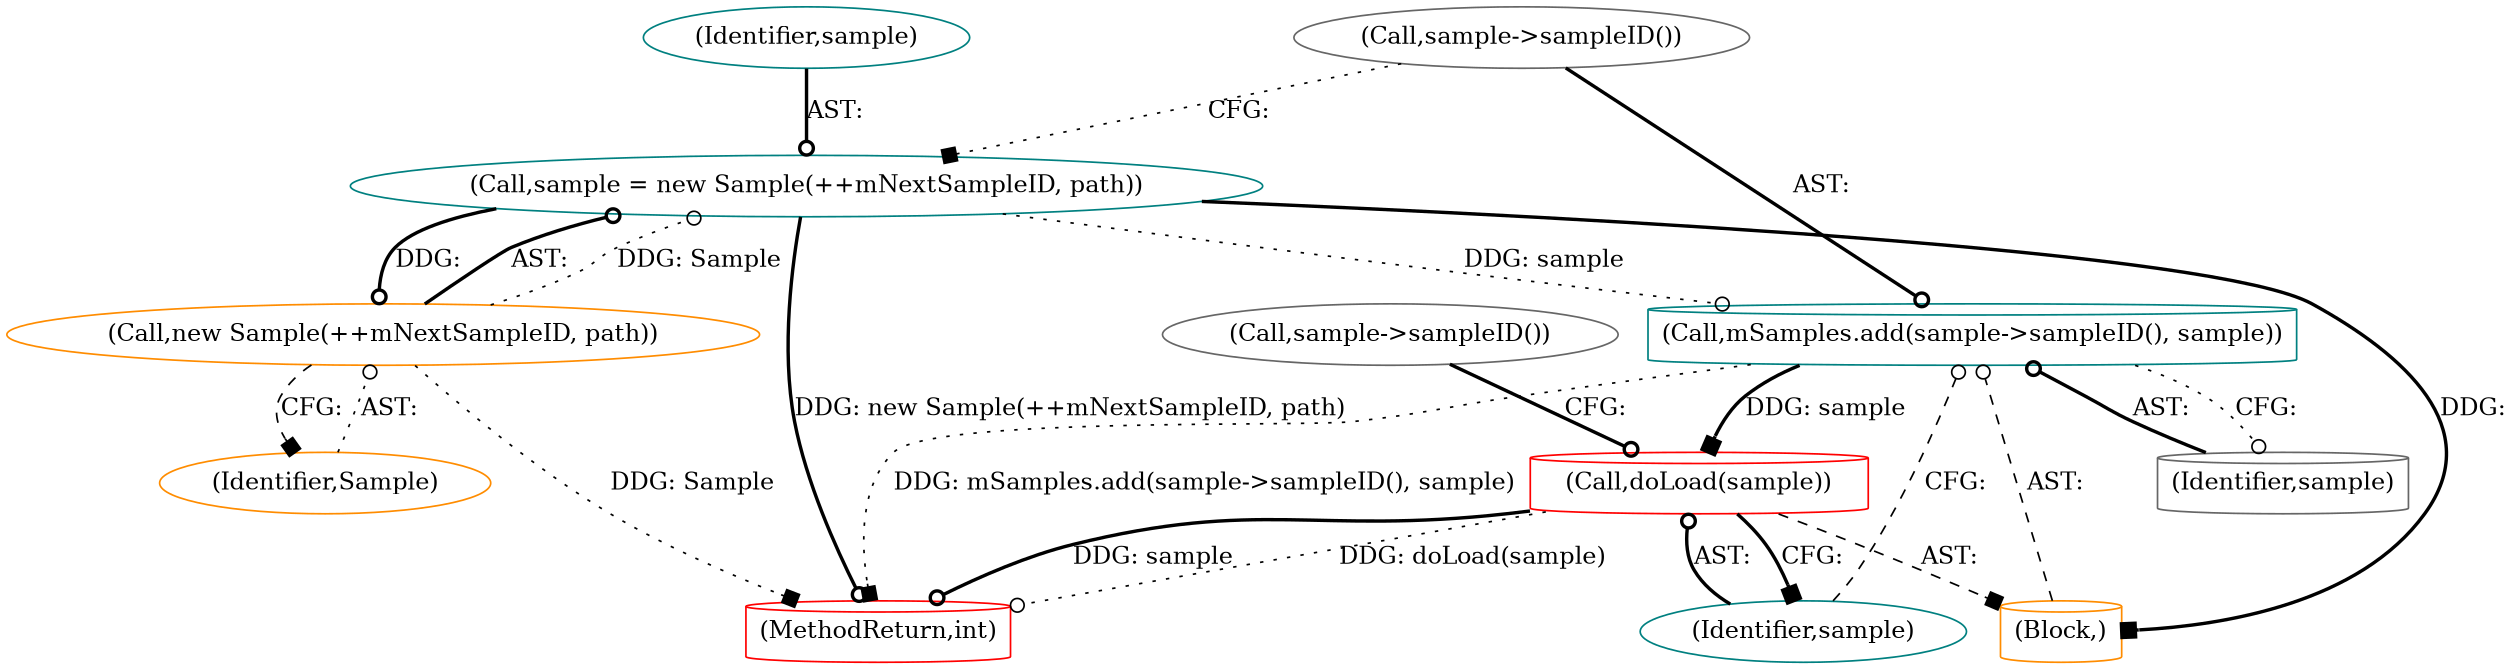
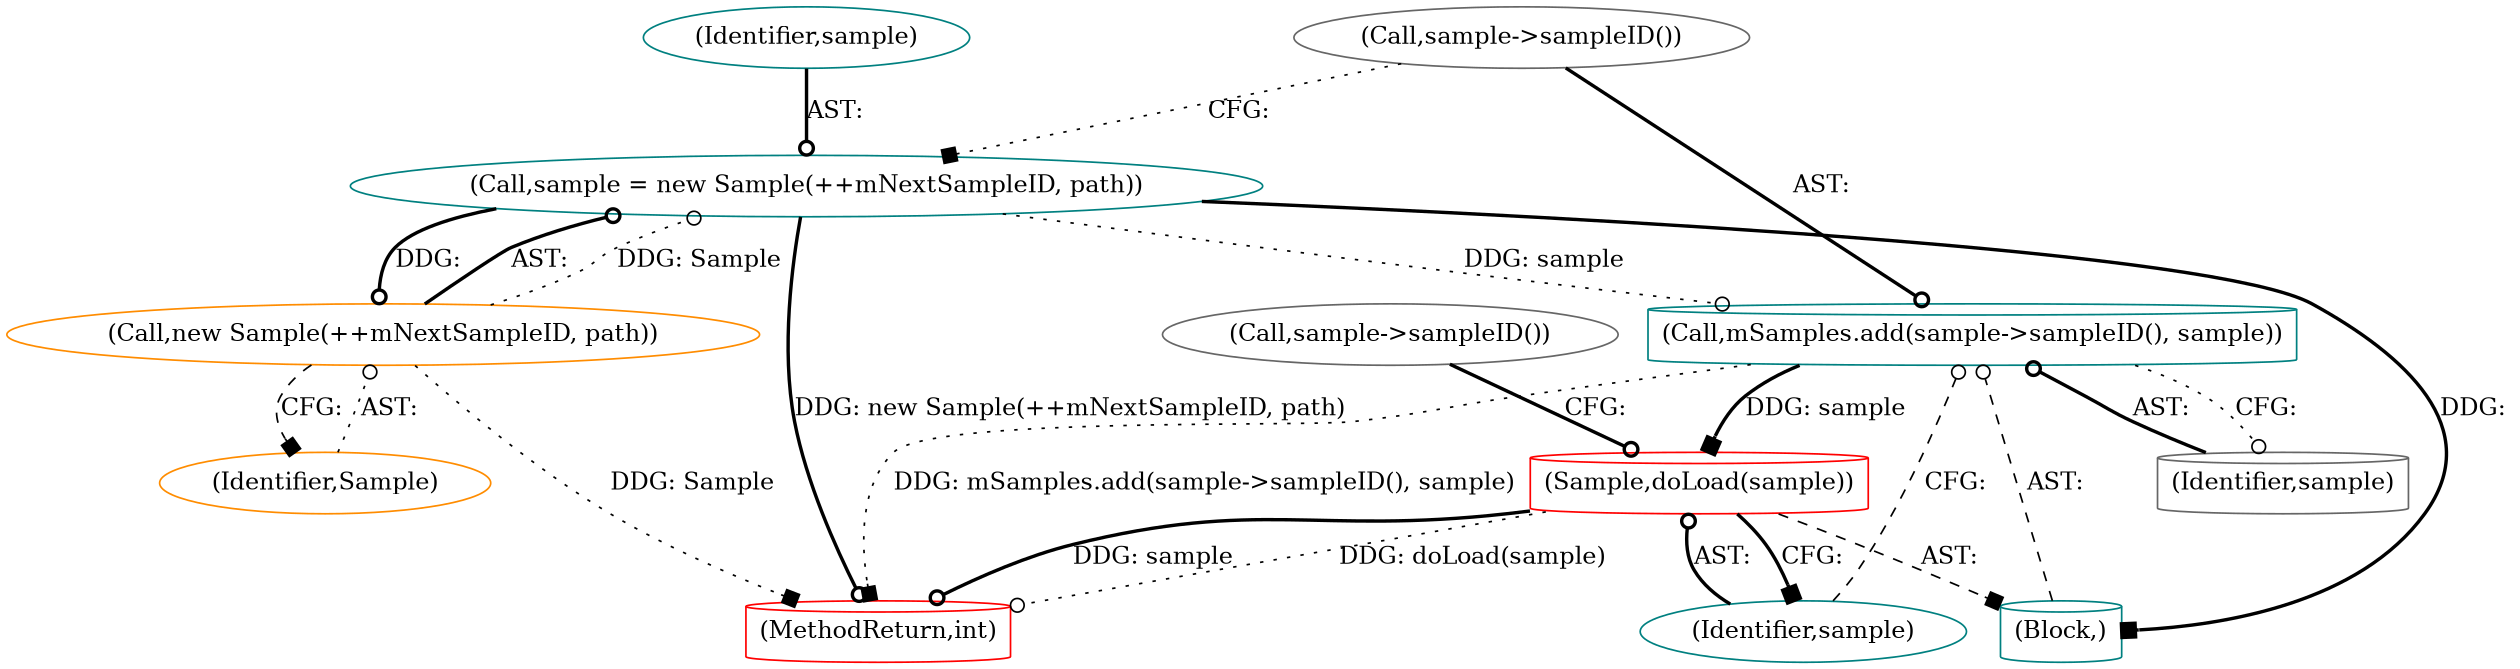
(1699, 483) -> (1699, 483)
(2061, 632) -> (2061, 632)
